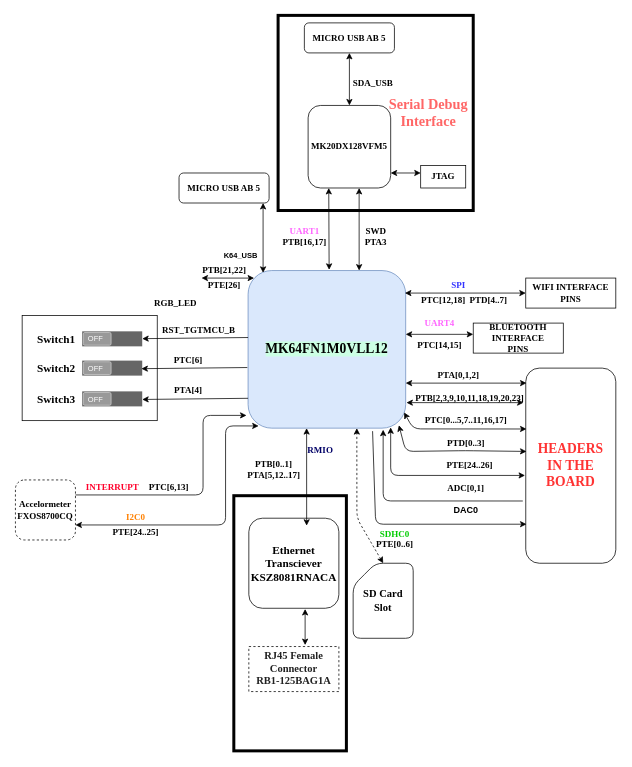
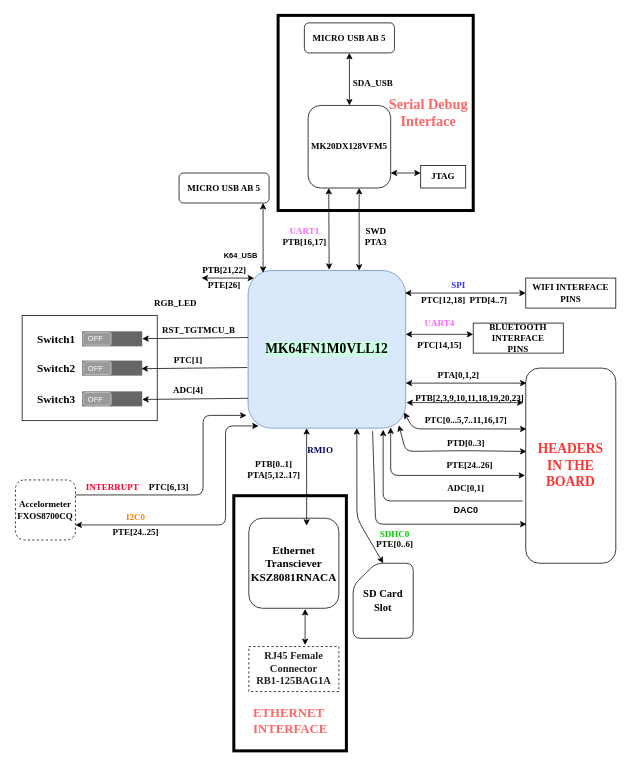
(188, 360) -> (188, 360)
(188, 390) -> (188, 390)
(357, 496) -> (357, 496)
none -> (290, 721)
